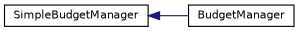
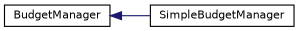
(174, 16) -> (136, 16)
